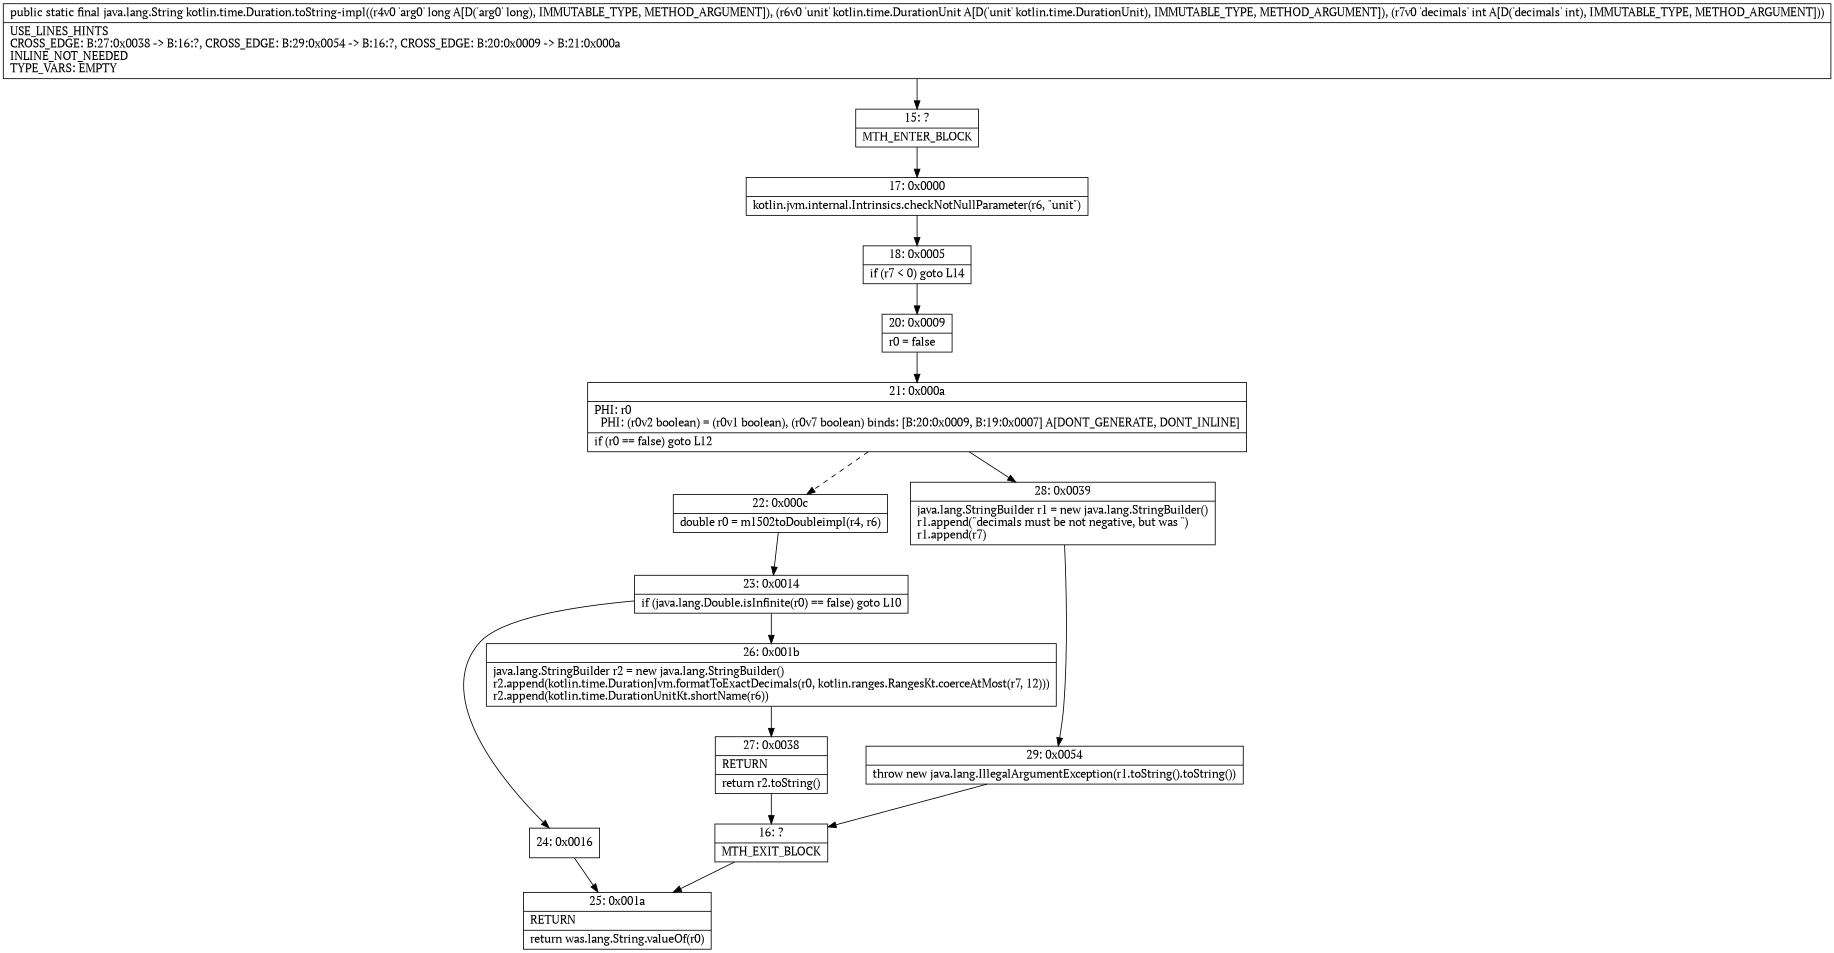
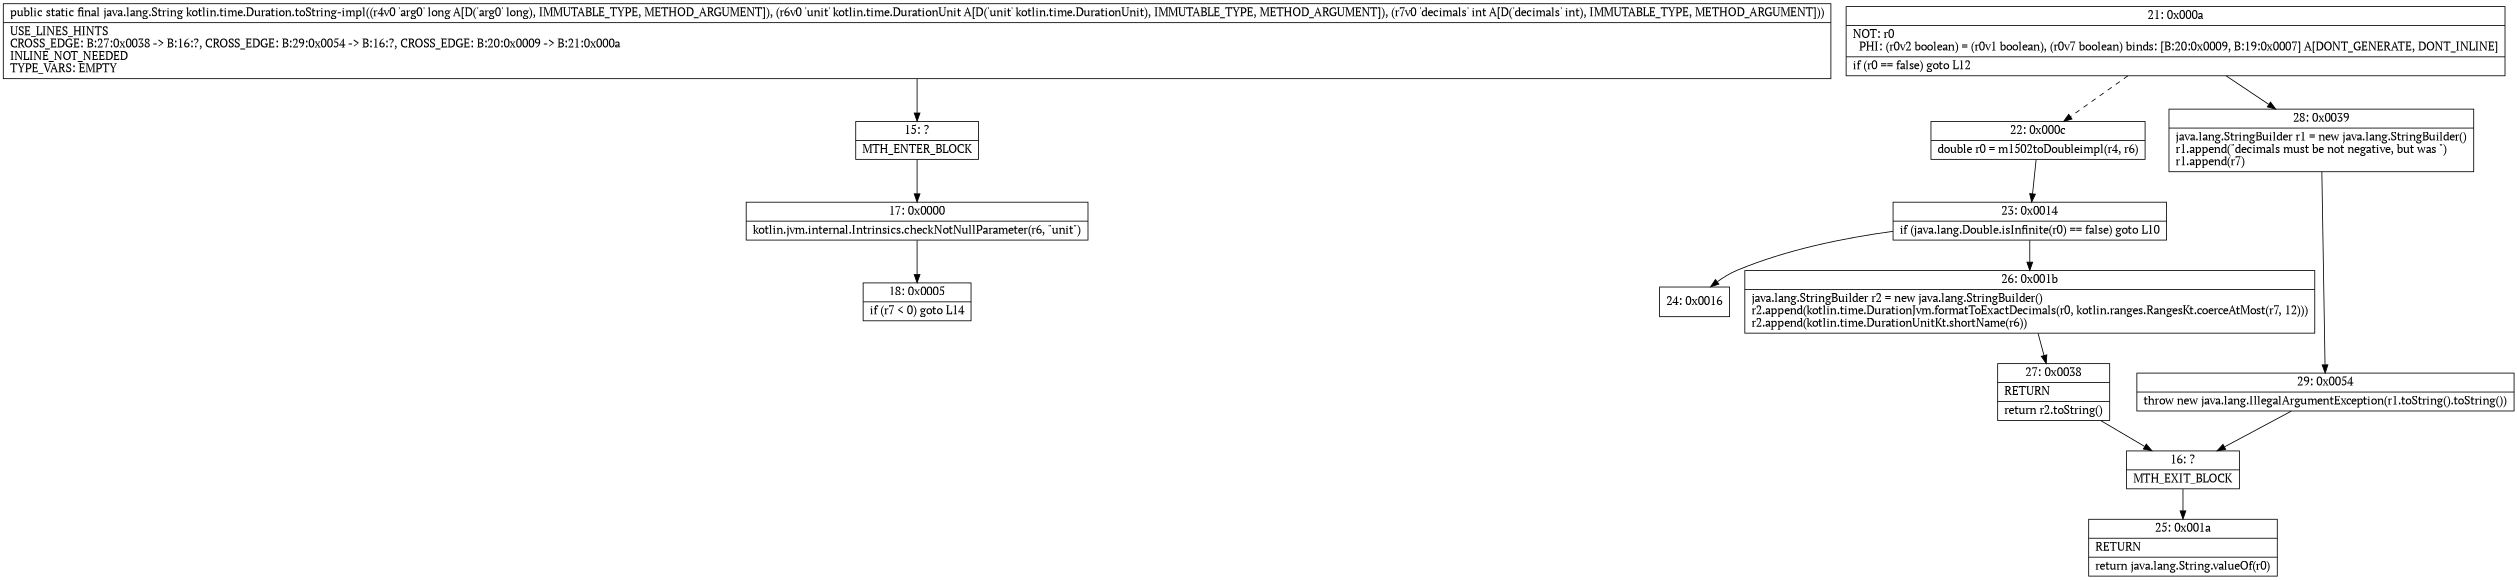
(917, 333) -> none
(614, 411) -> (1875, 35)
(584, 872) -> none
(617, 939) -> (2183, 566)
